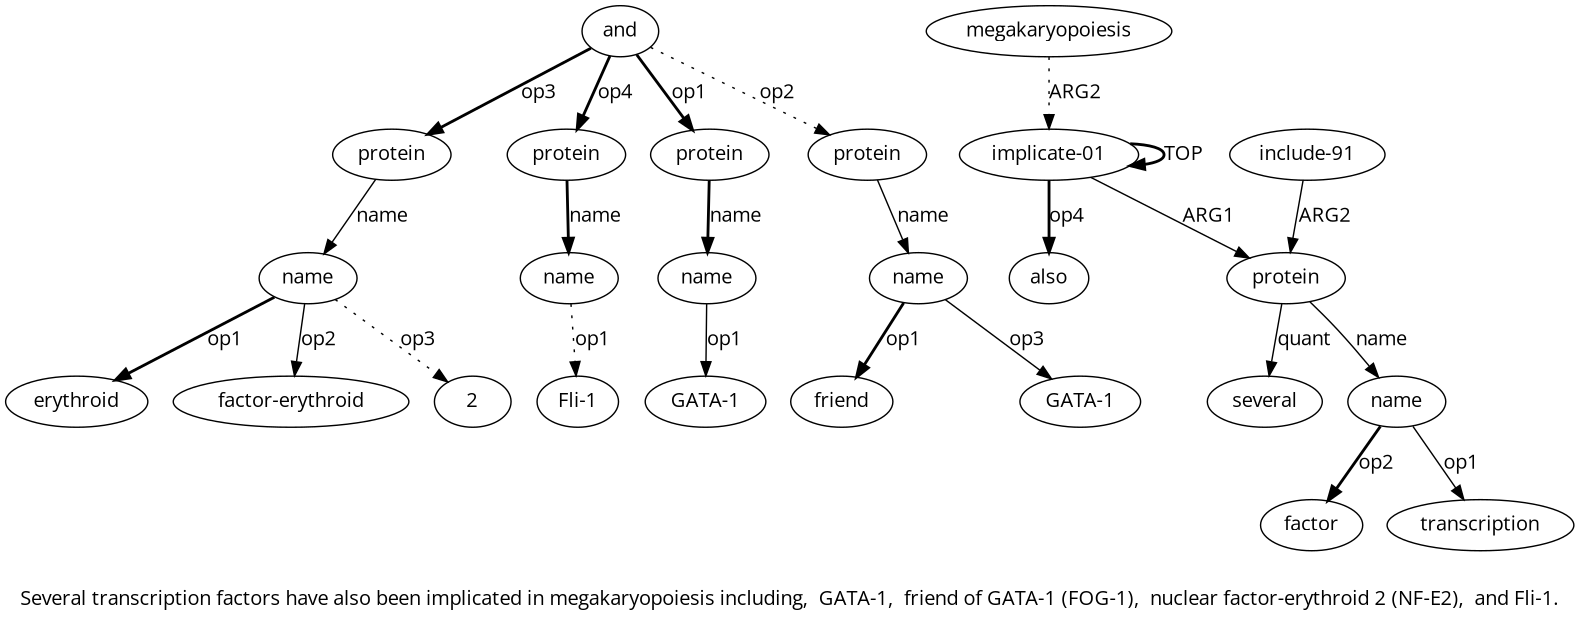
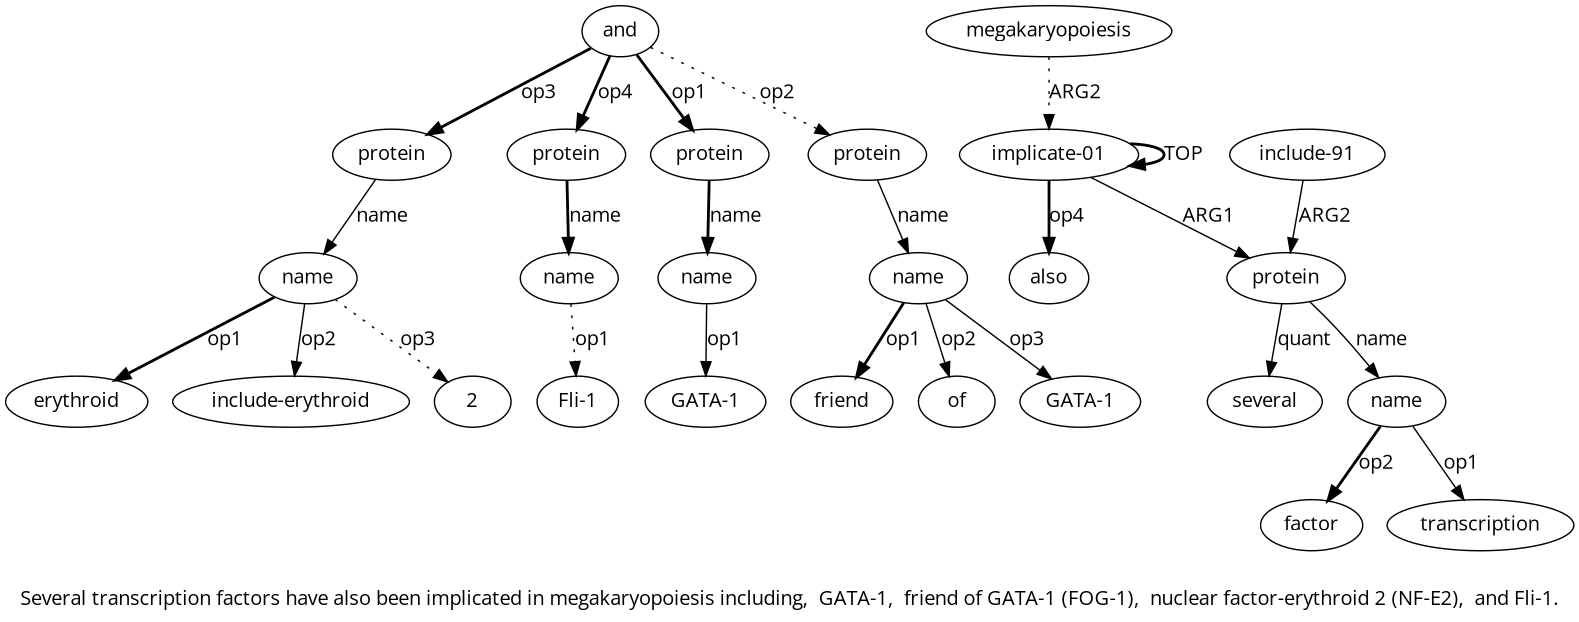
(291, 402) -> (291, 402)
none -> (957, 402)
